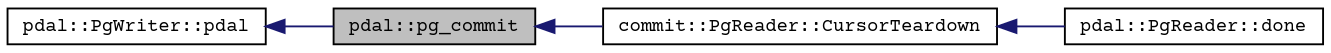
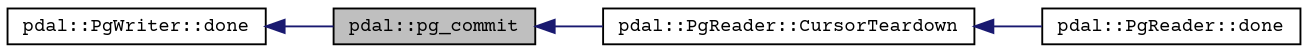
(137, 26) -> (137, 26)
(800, 26) -> (789, 26)
